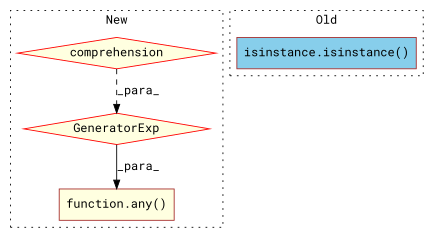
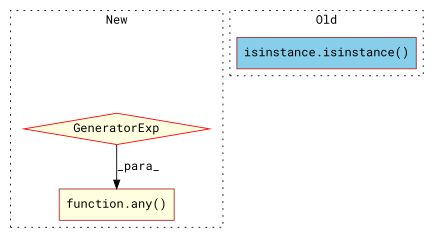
(117, 53) -> none
